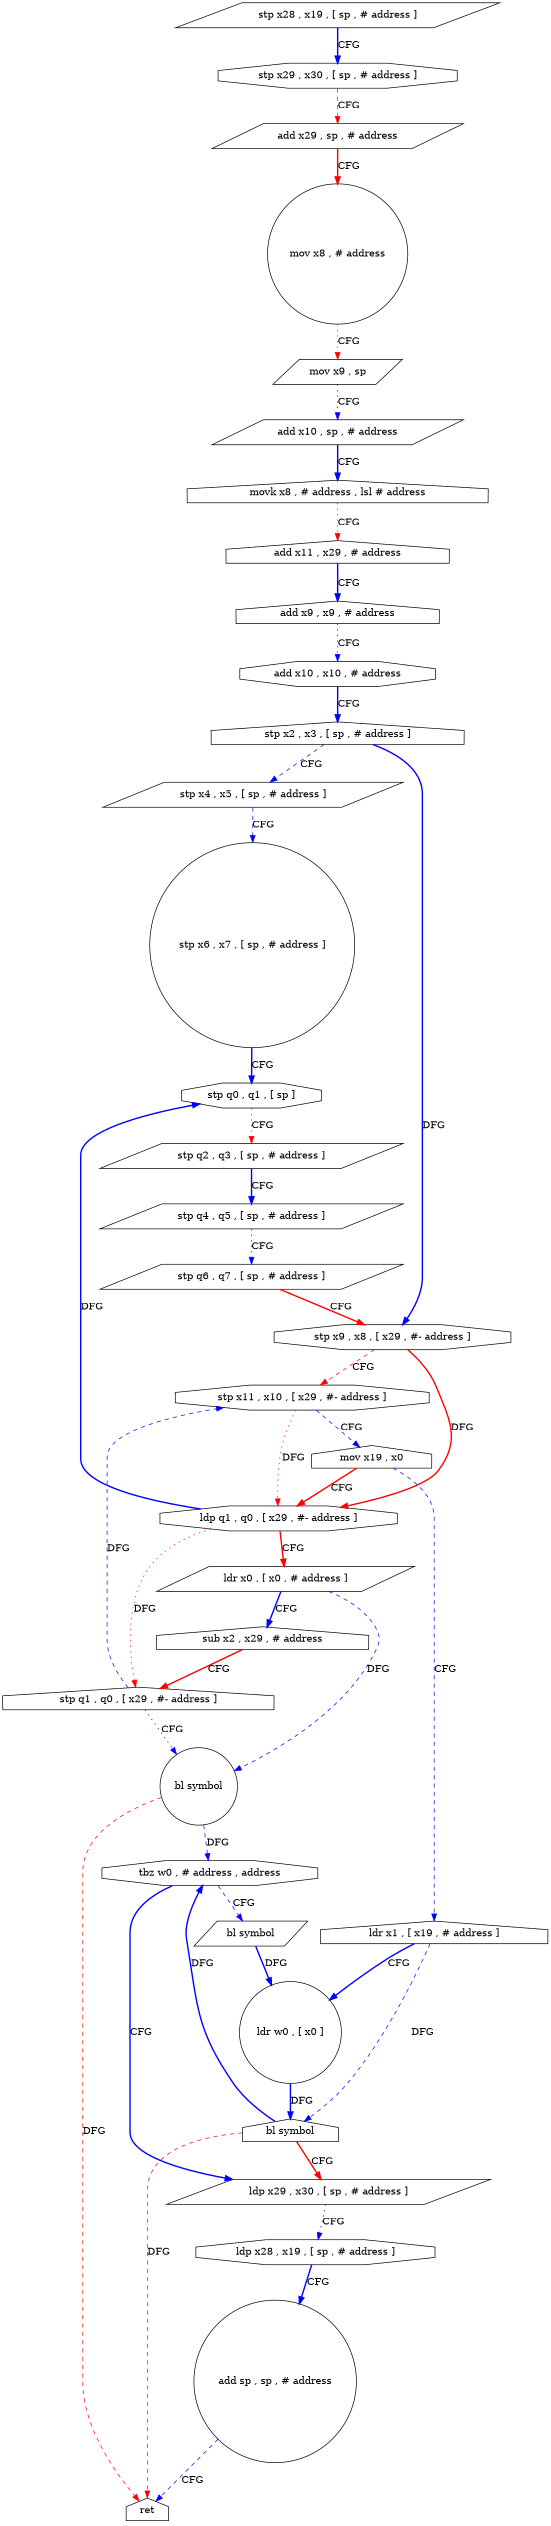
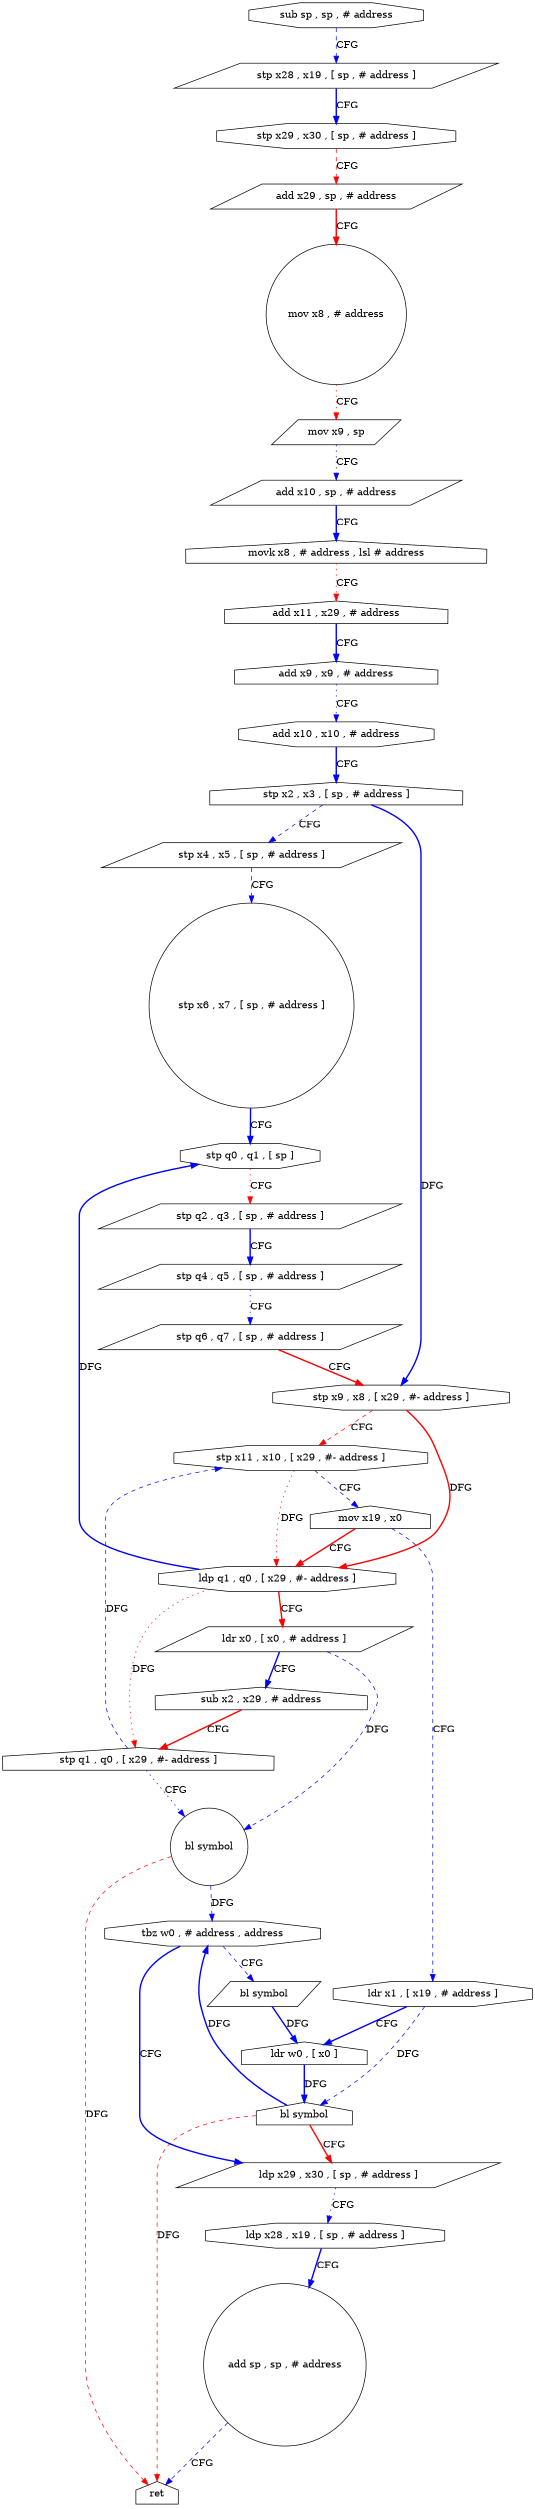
none -> (336, 15)
(434, 1934) -> (433, 1994)
(290, 2032) -> (304, 2054)
